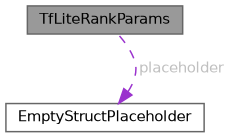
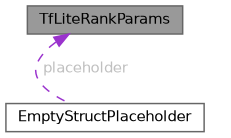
(135, 62) -> (37, 77)
